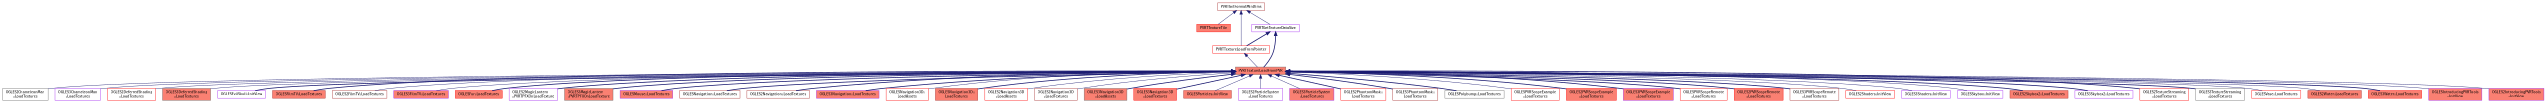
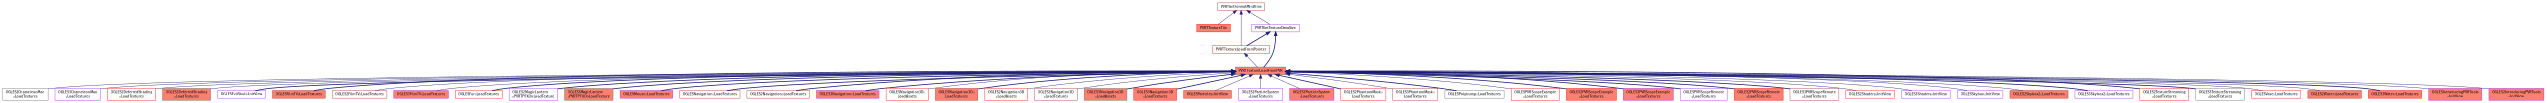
(1657, 75) -> (1657, 75)
(1341, 81) -> (1341, 81)
(479, 94) -> (479, 94)
(1704, 94) -> (1704, 94)
